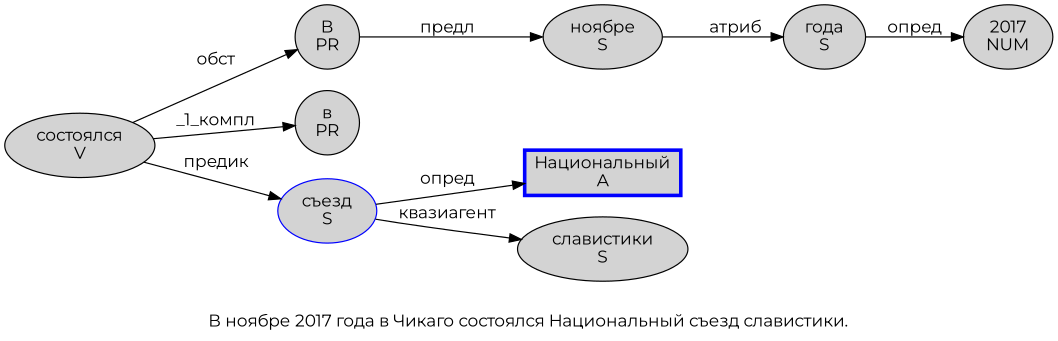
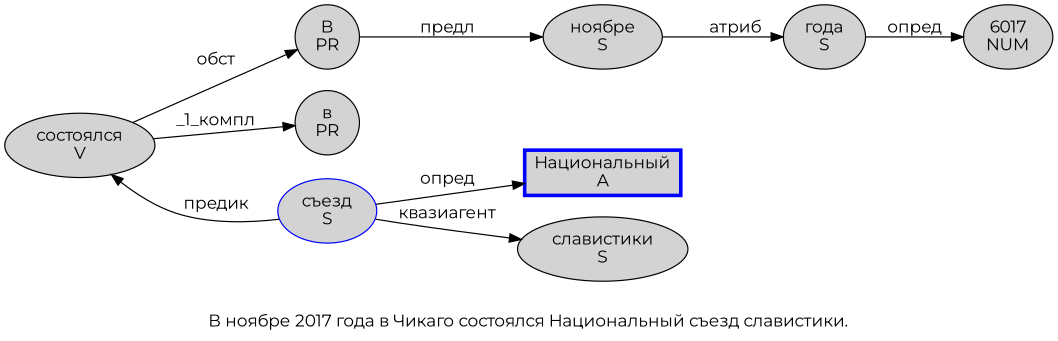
(1008, 37) -> (1008, 37)
(206, 179) -> (196, 218)
